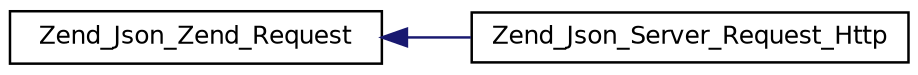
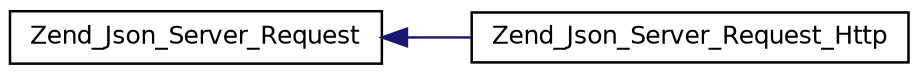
(196, 37) -> (196, 37)
